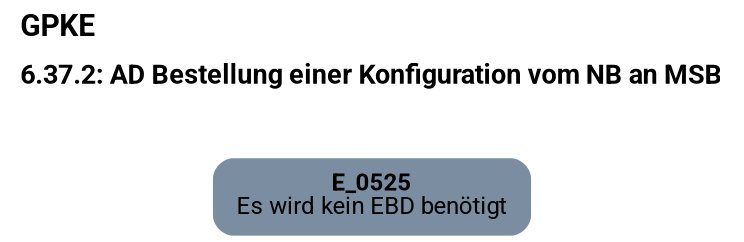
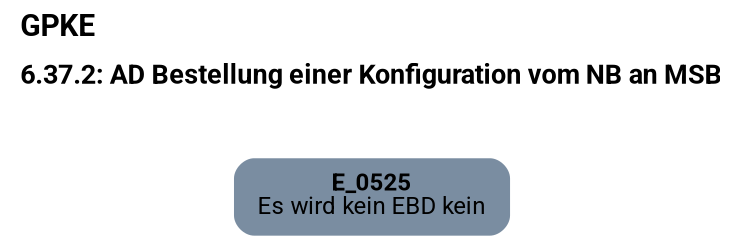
(372, 207) -> (372, 207)
